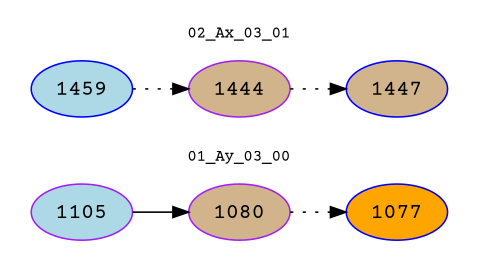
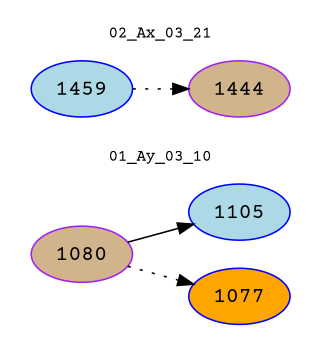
(239, 34) -> (161, 34)
(397, 89) -> none
(239, 157) -> (161, 157)
(82, 212) -> (239, 212)
(153, 212) -> (153, 235)
